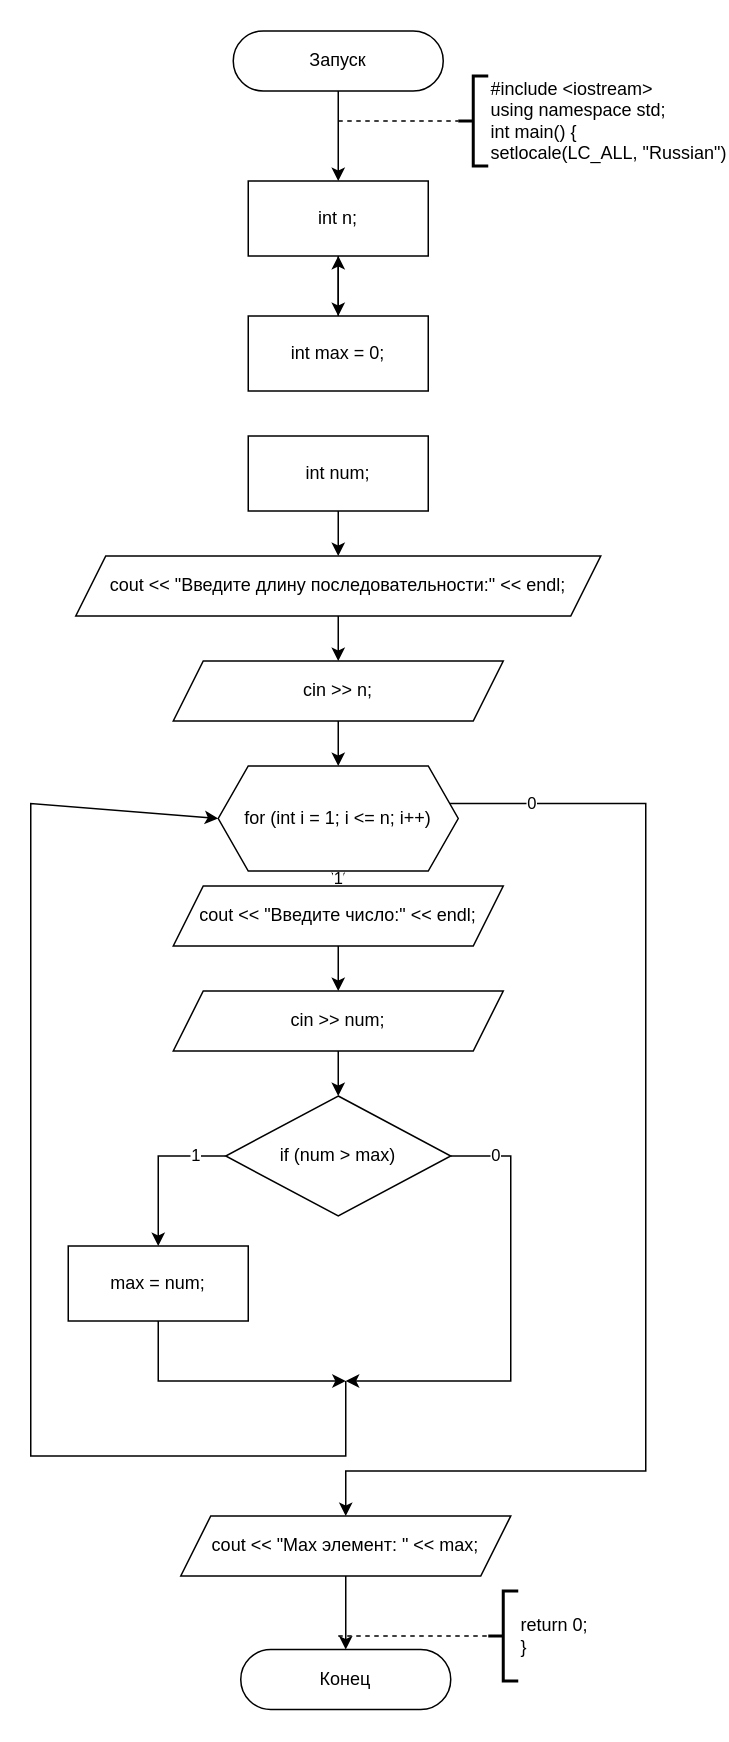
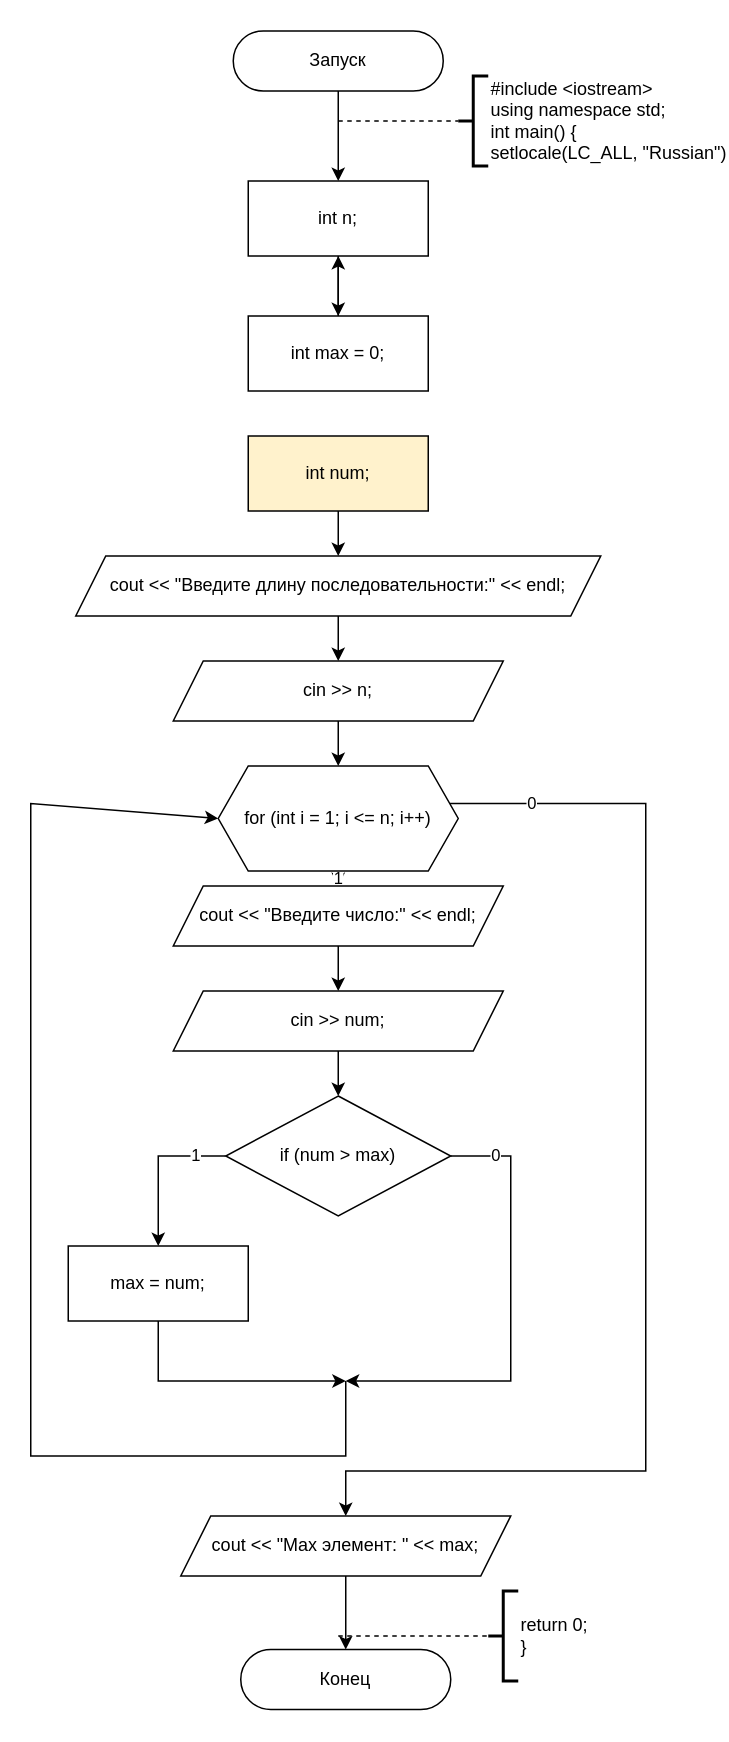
(338, 473) -> (338, 473)
